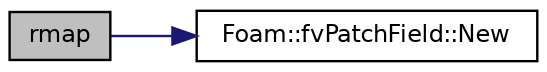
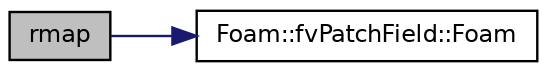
(367, 36) -> (367, 36)
